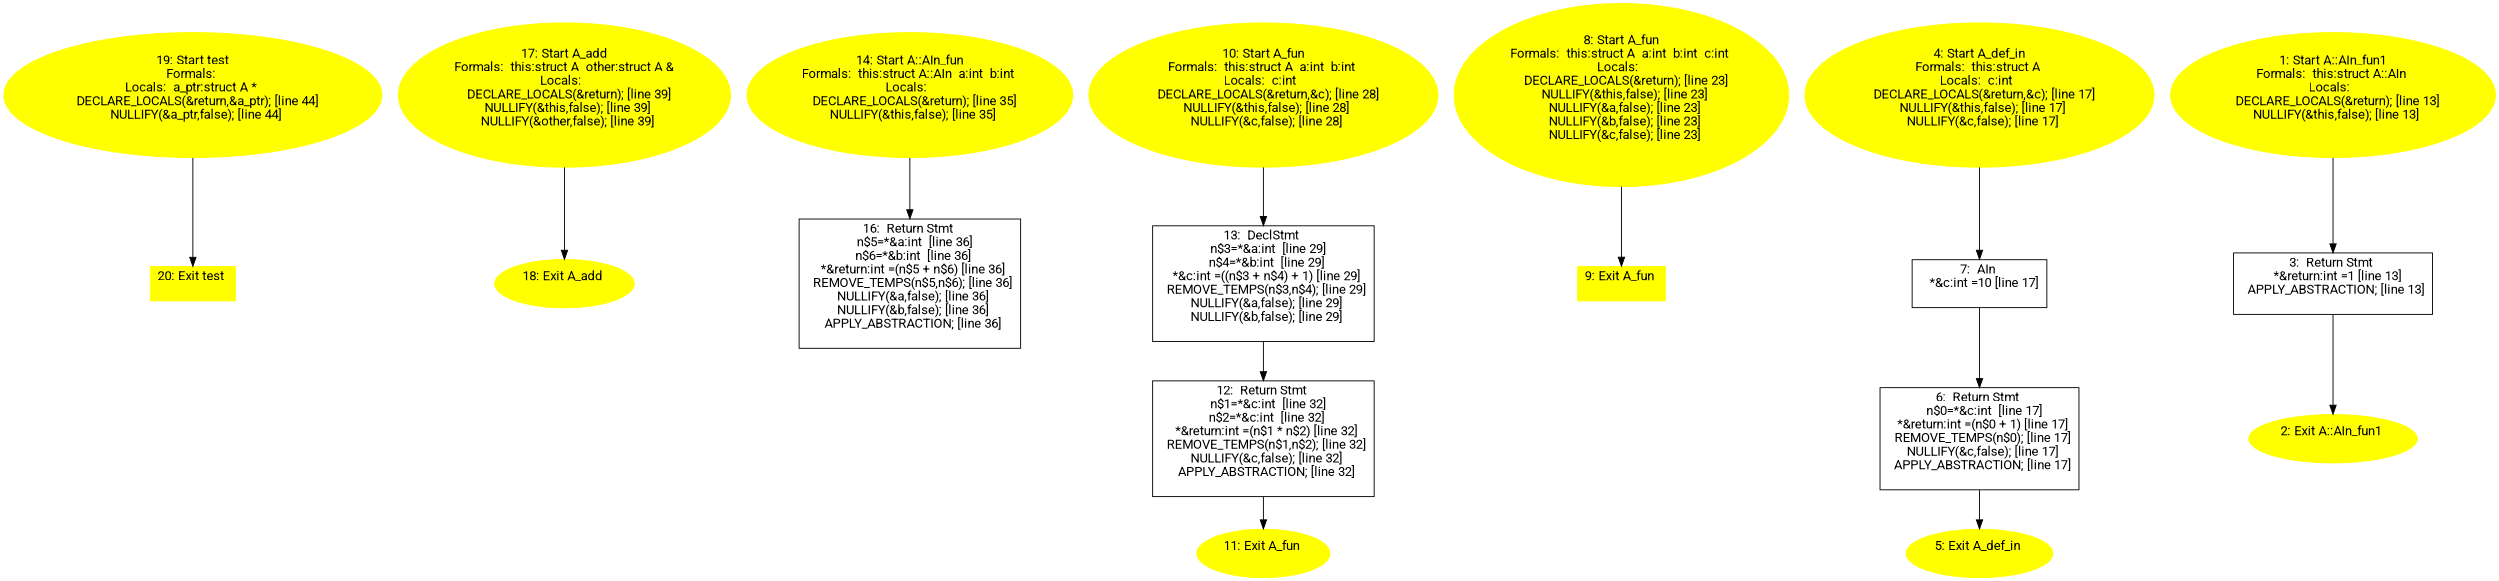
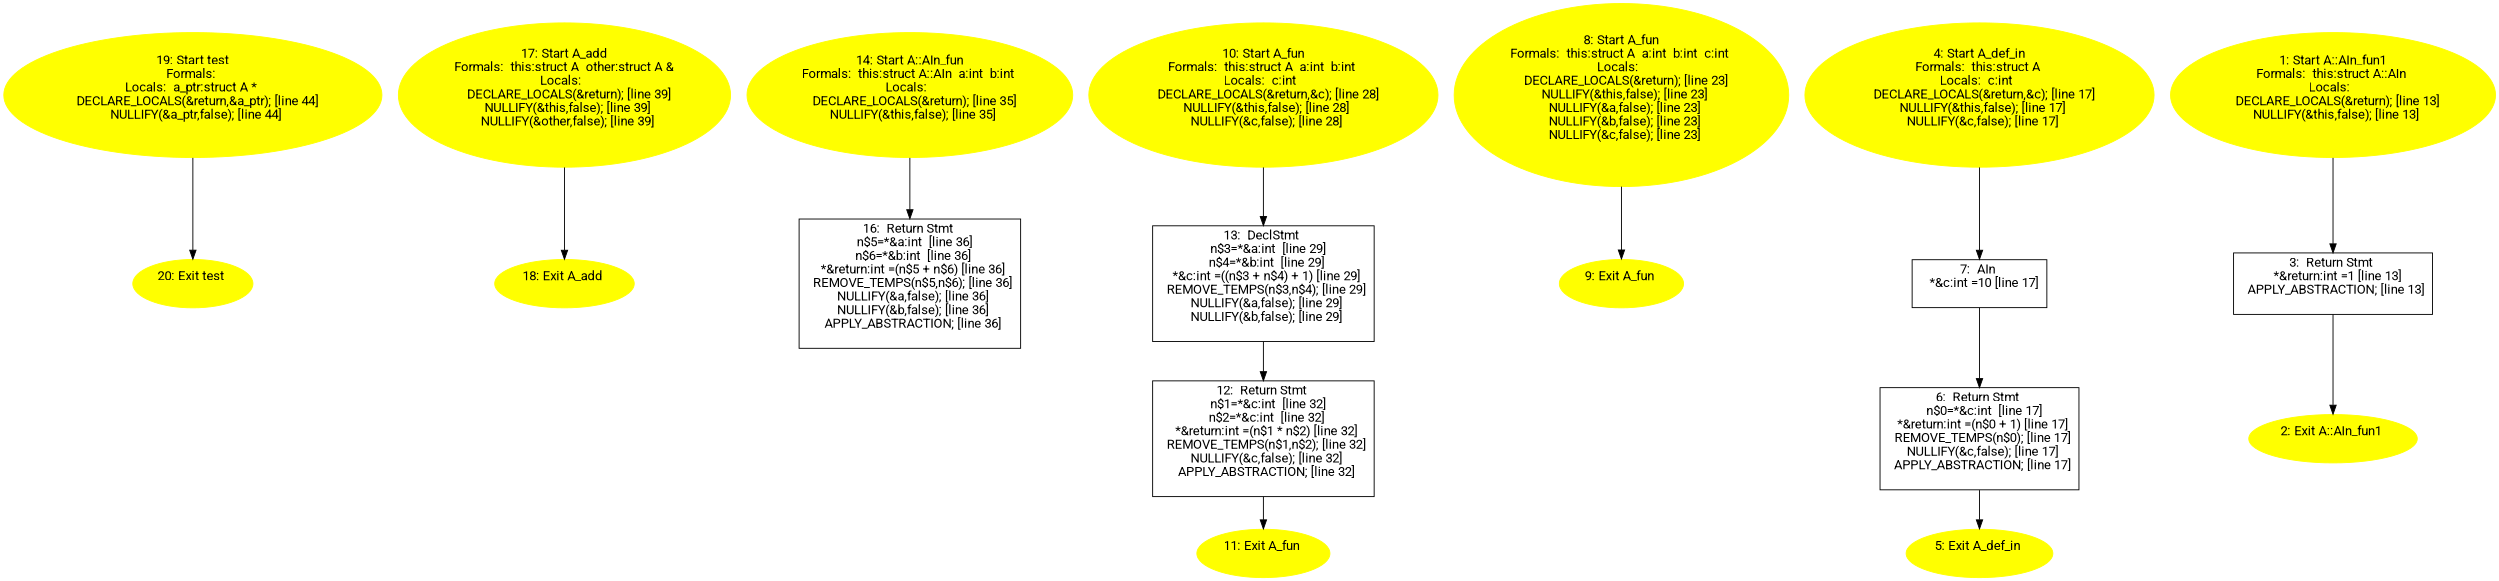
(193, 284) -> (193, 284)
(1621, 284) -> (1621, 284)
